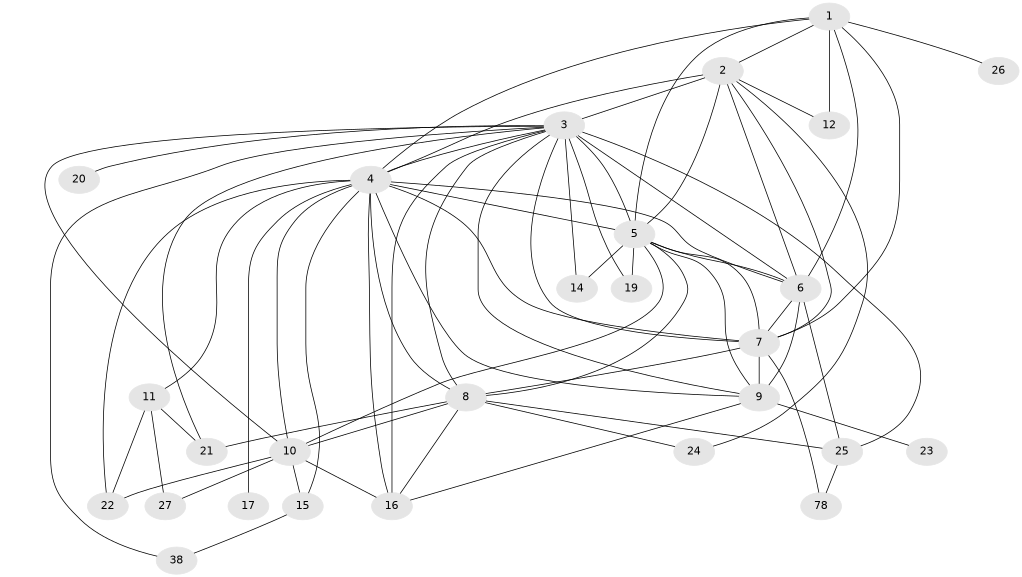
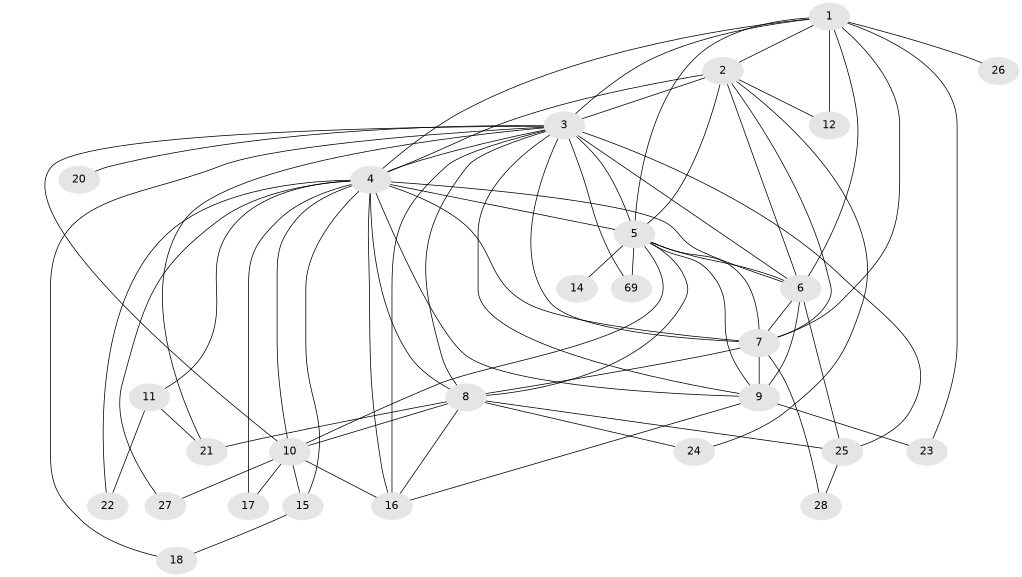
none -> (957, 204)
(571, 207) -> (684, 46)
(631, 289) -> (631, 289)
(157, 452) -> (158, 283)
(197, 476) -> (269, 479)
(821, 506) -> (821, 506)
(177, 561) -> (177, 561)
